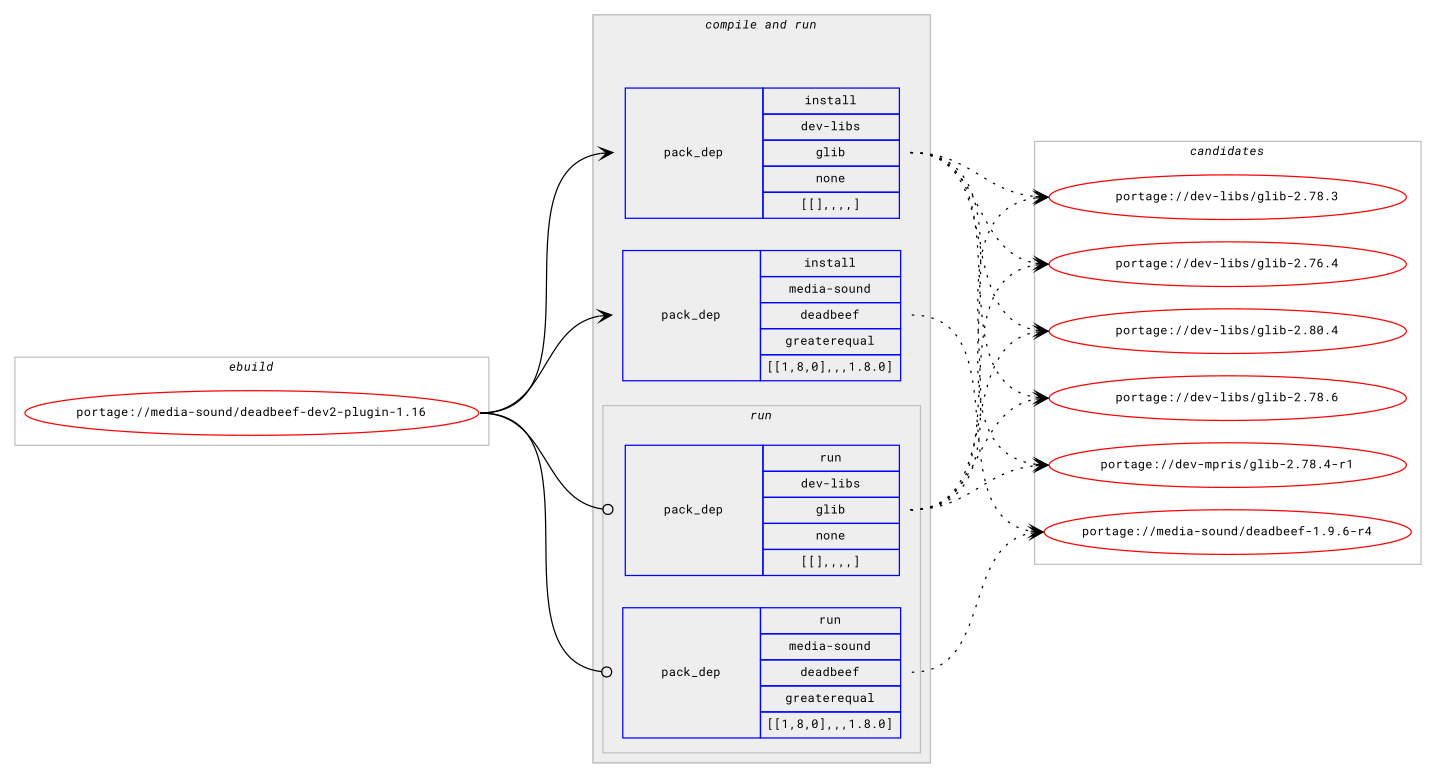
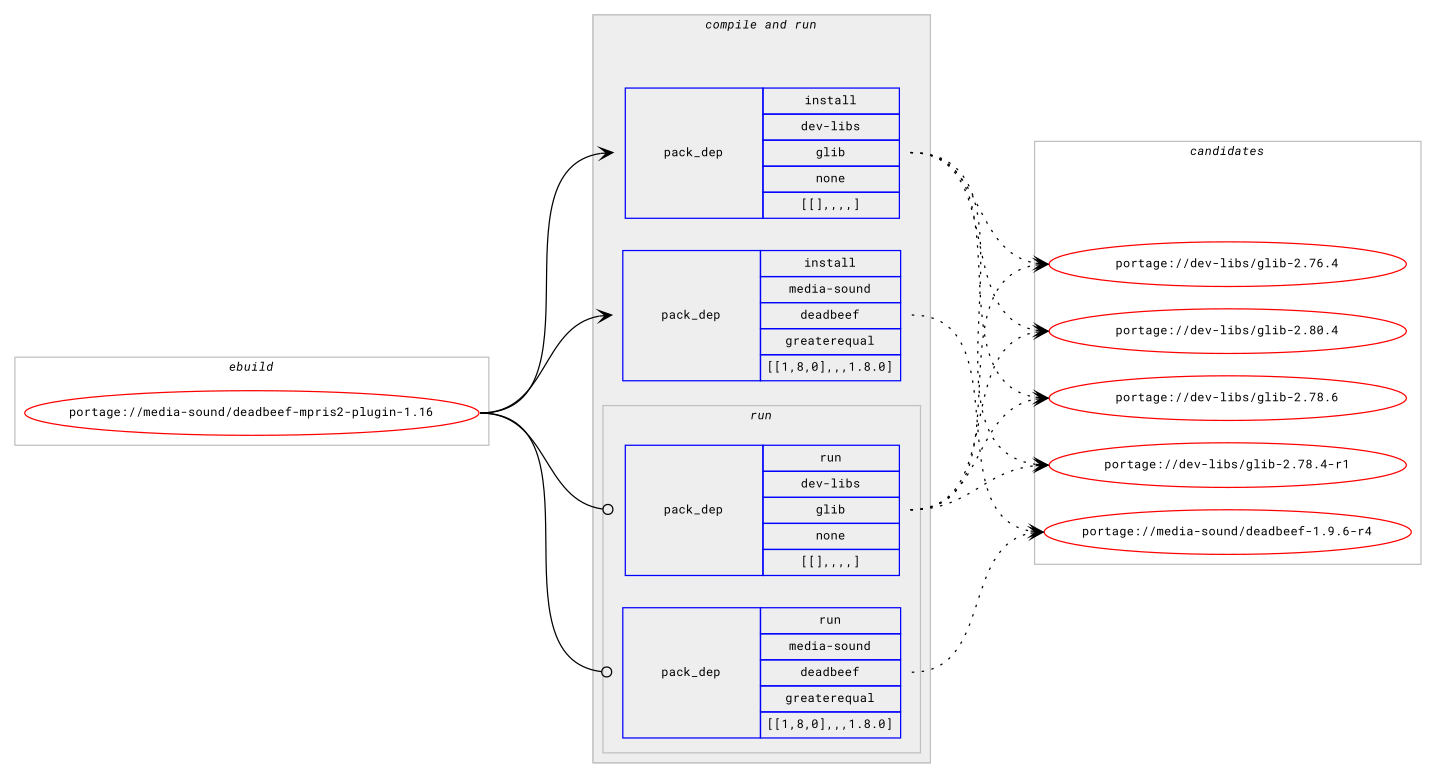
(1228, 197) -> none
(252, 413) -> (252, 413)
(1228, 465) -> (1228, 465)
